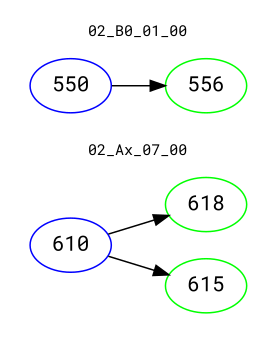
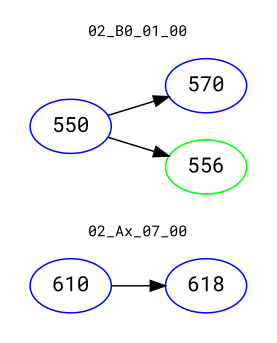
none -> (206, 86)
(206, 205) -> (206, 286)
(206, 286) -> none
